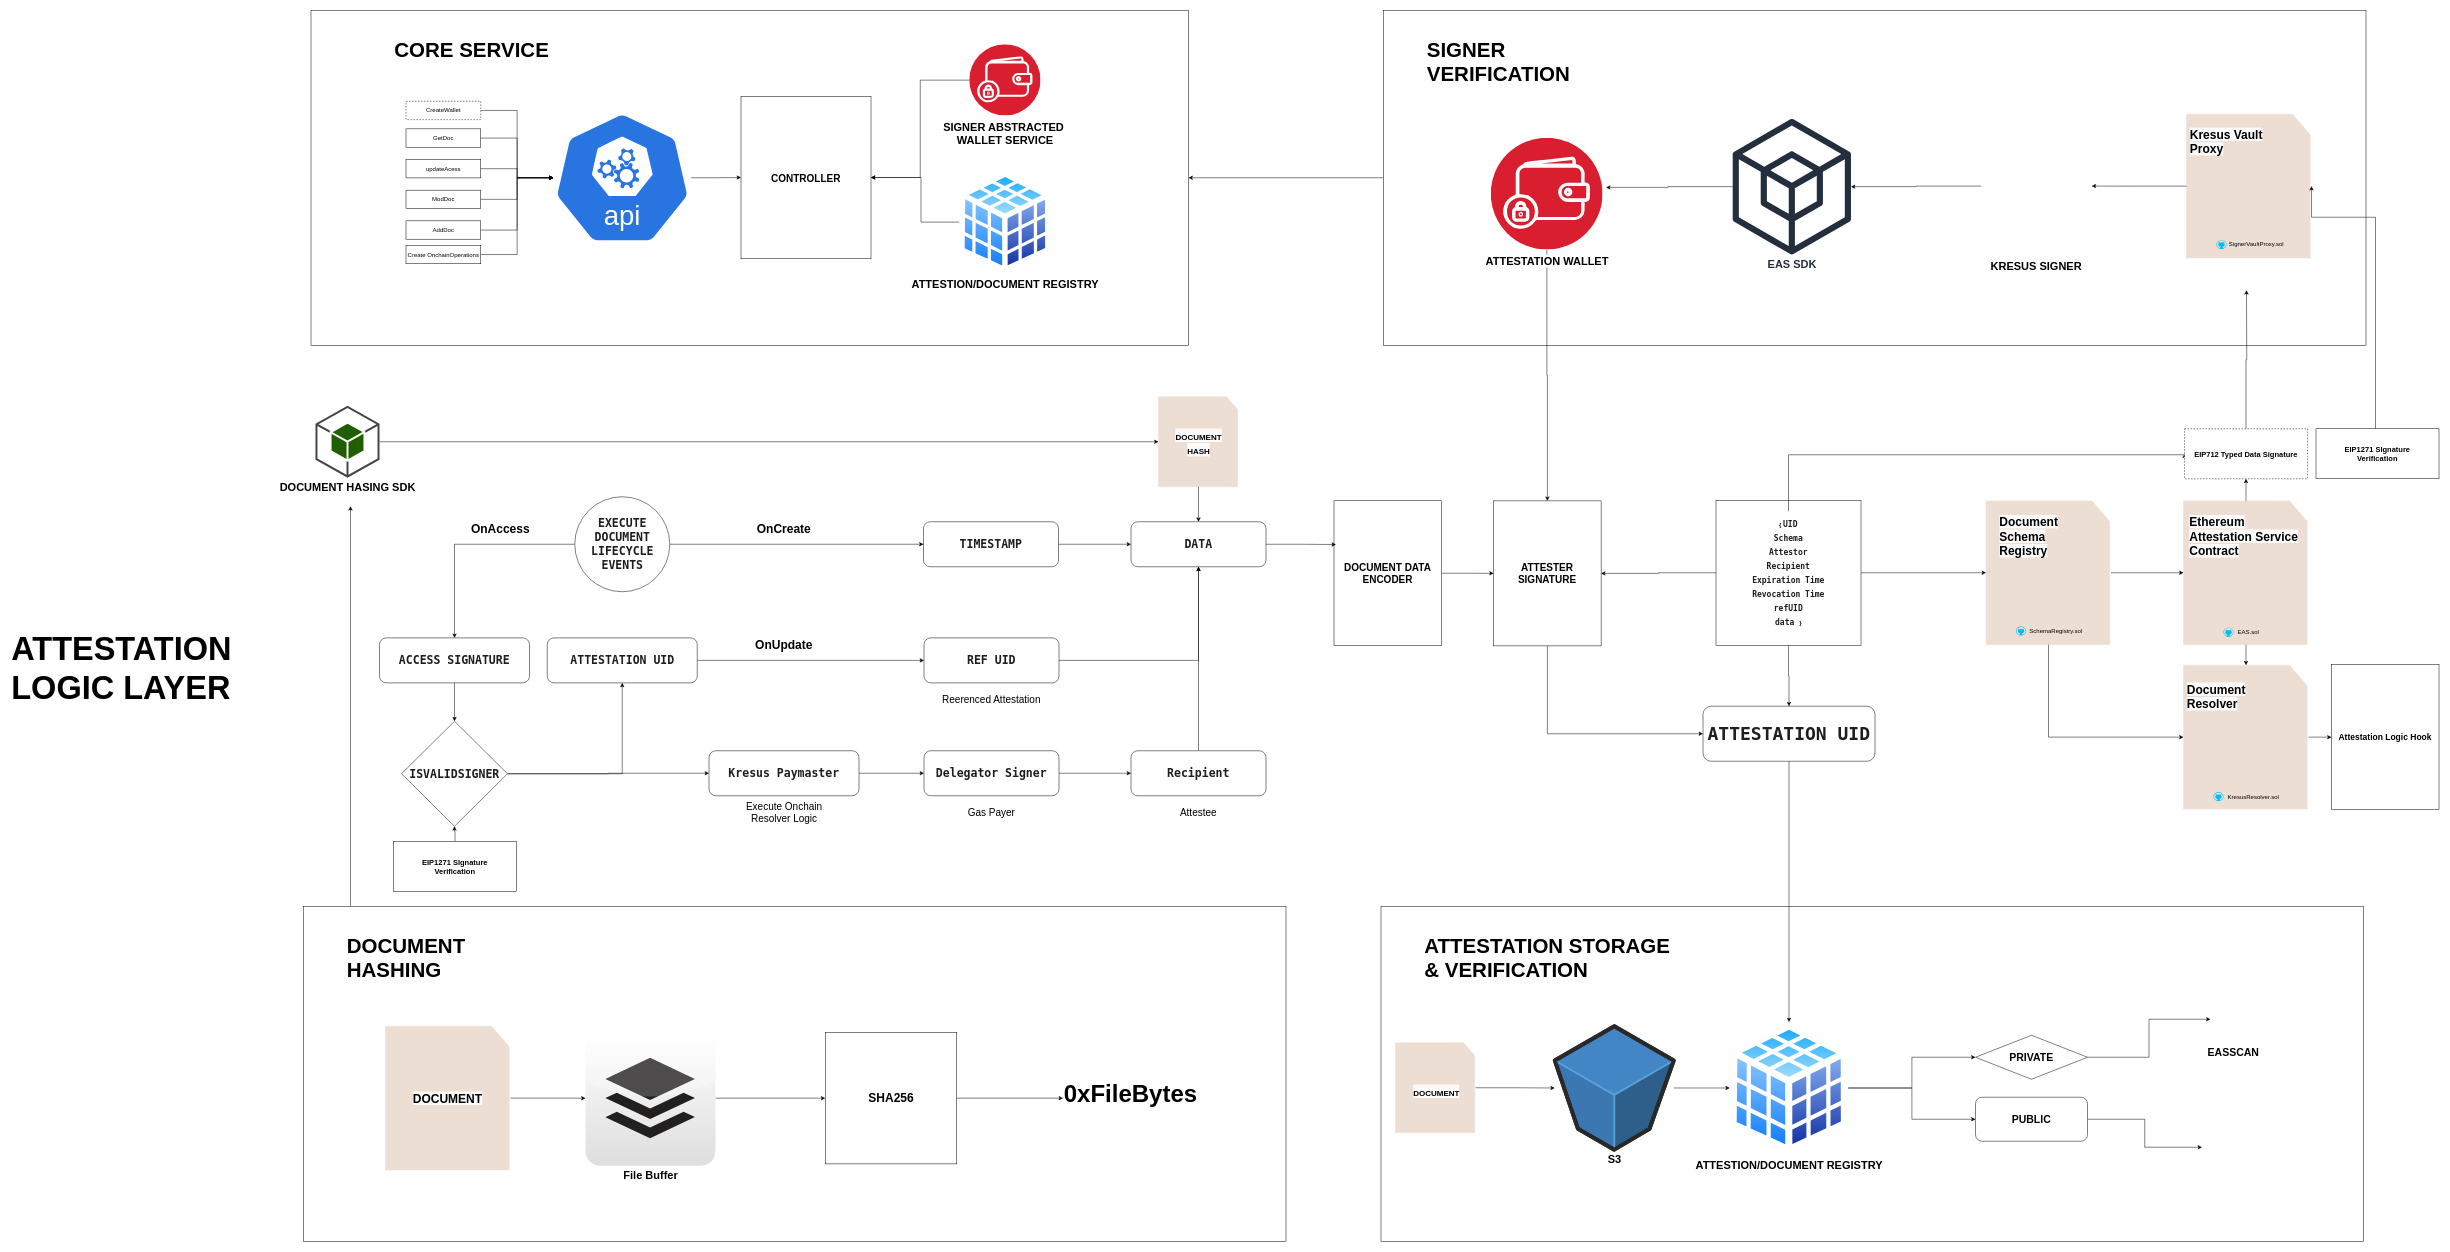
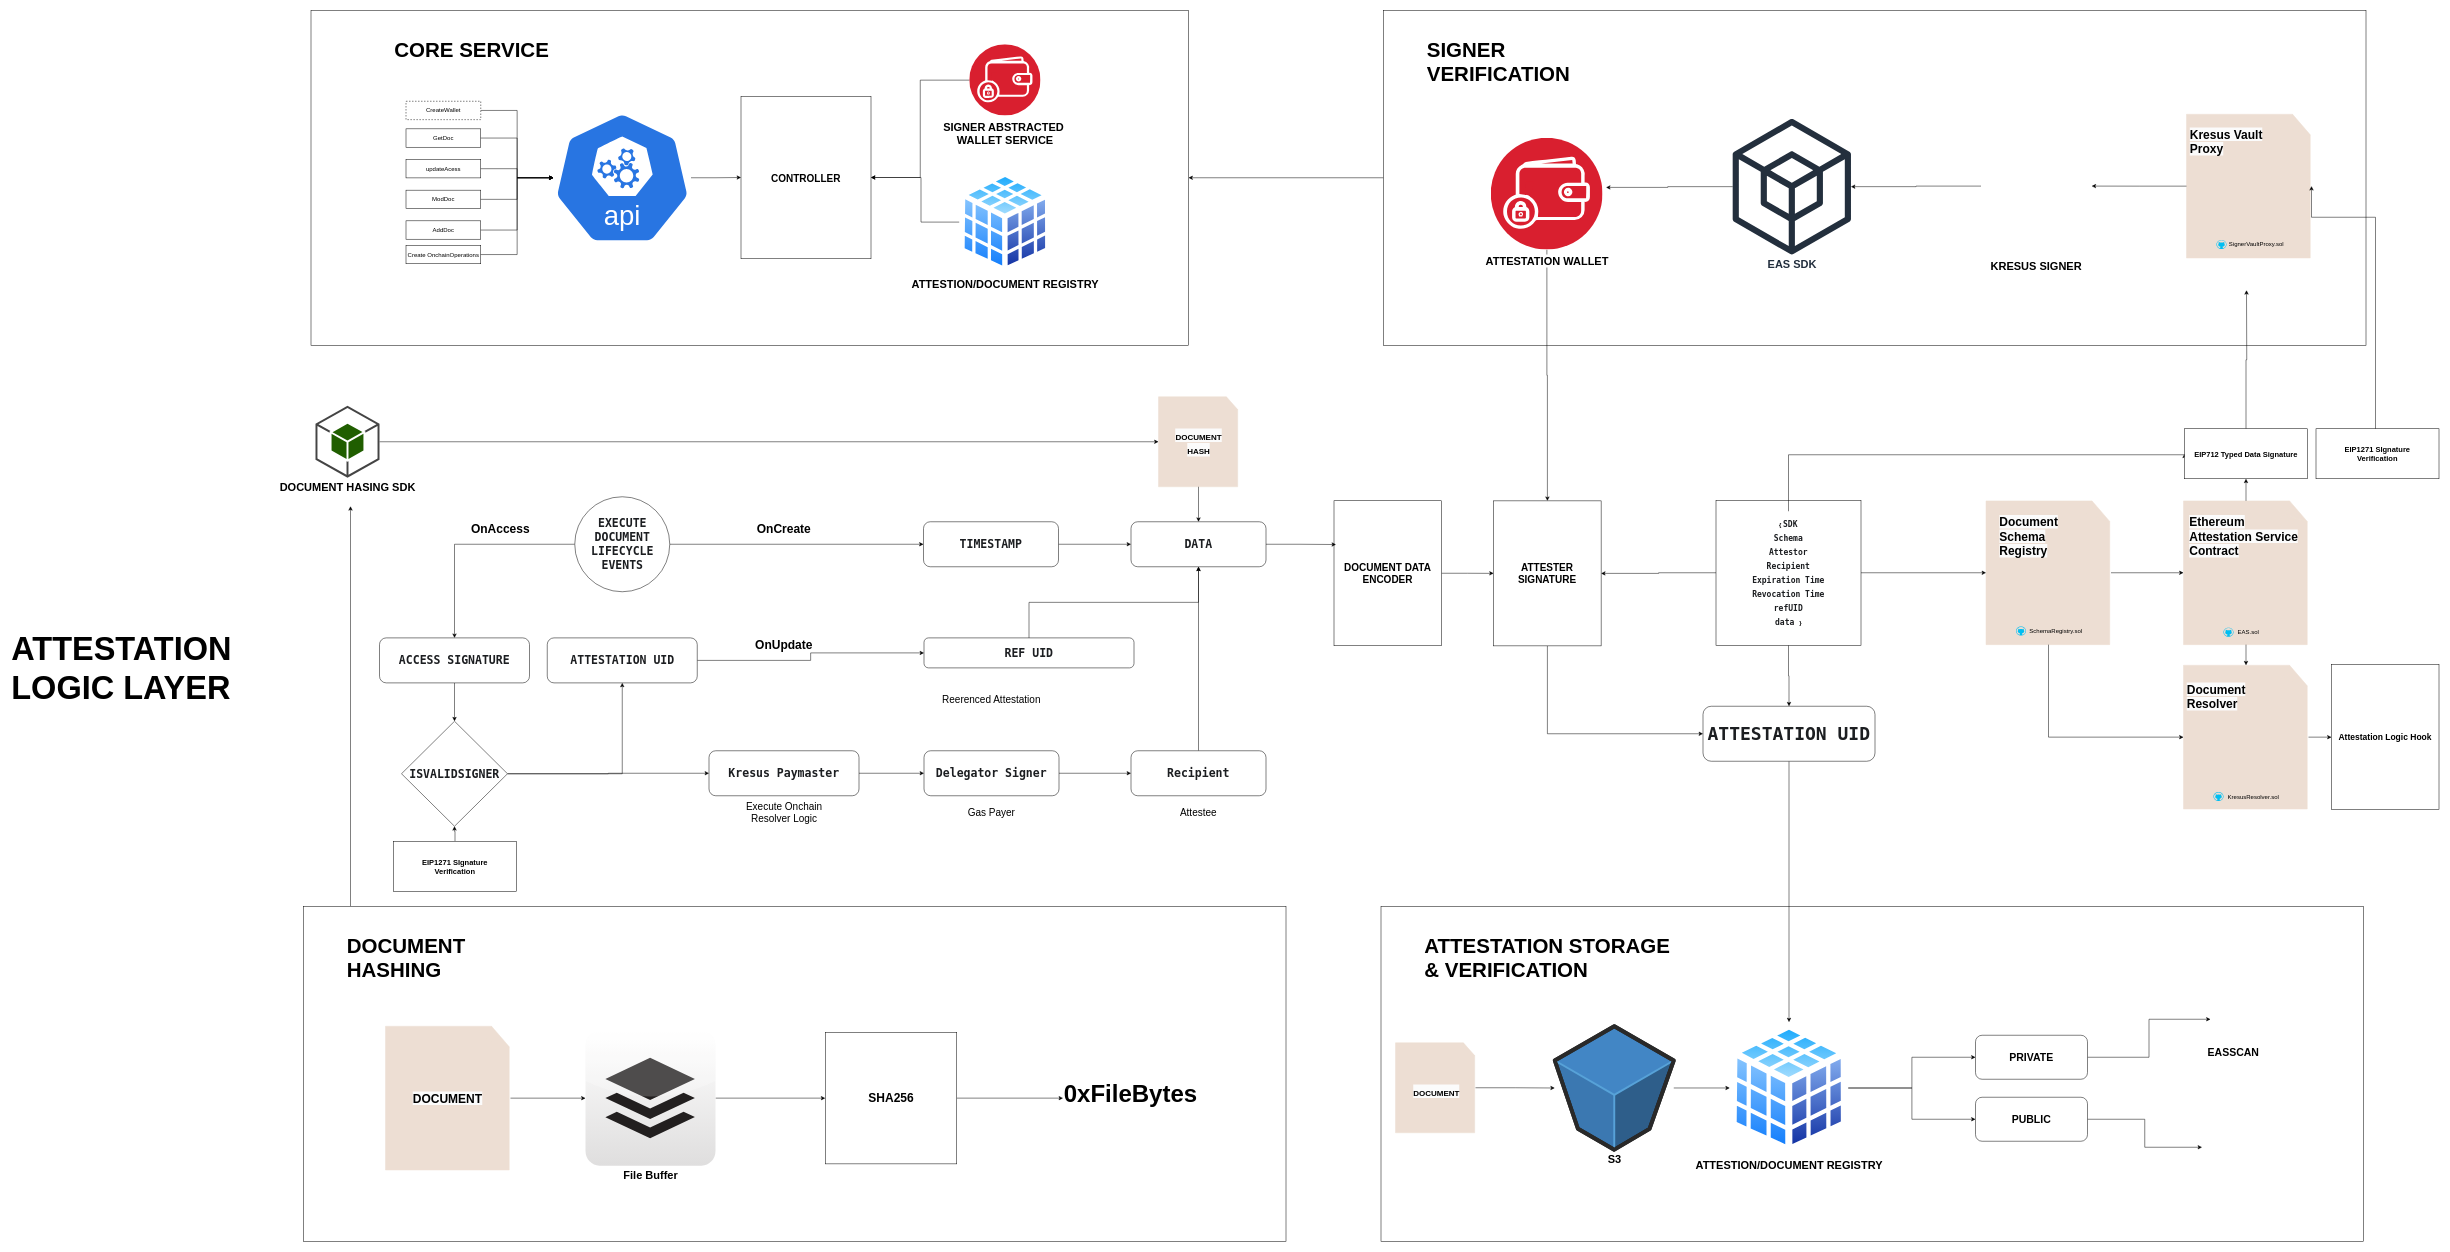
(2246, 454) -> (2246, 454)
(1788, 574) -> (1788, 574)
(991, 660) -> (1029, 653)
(2031, 1057) -> (2031, 1057)
